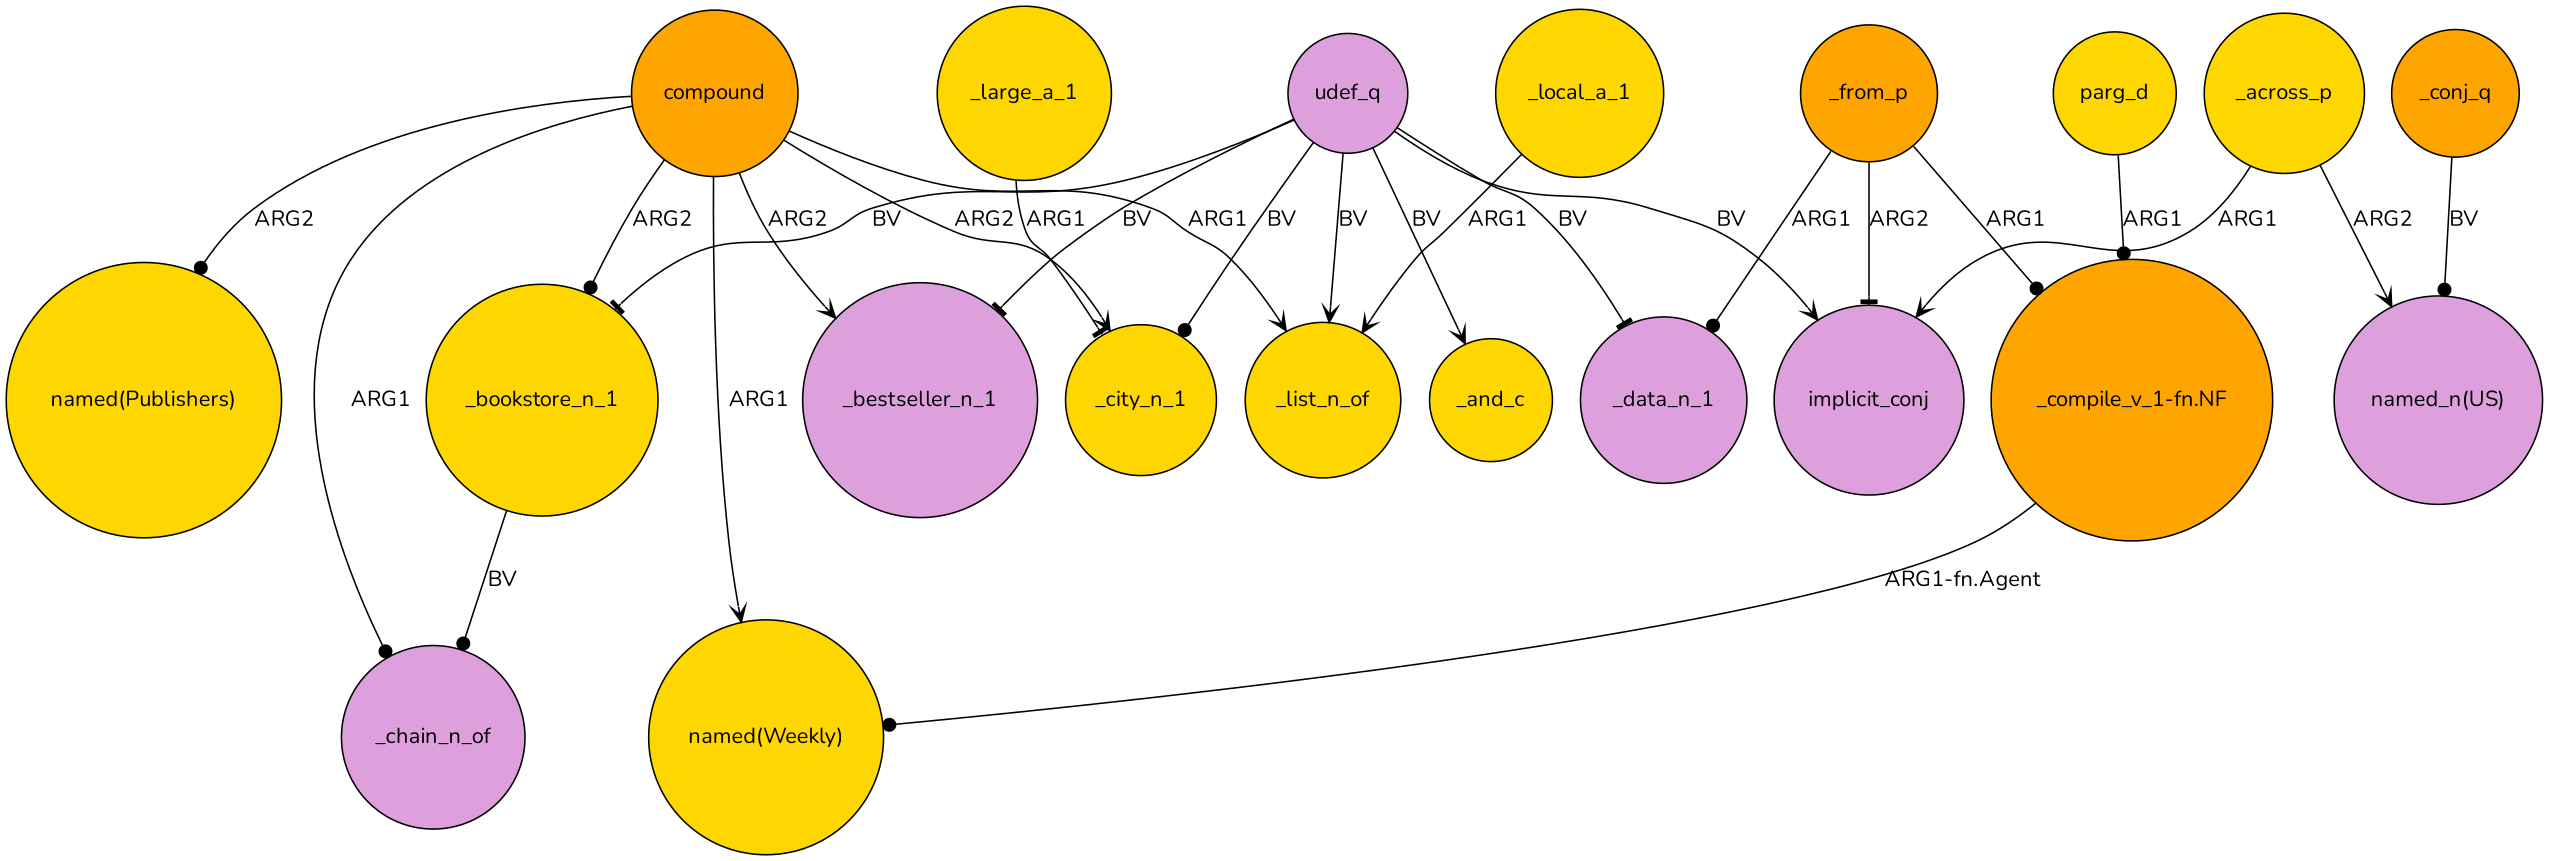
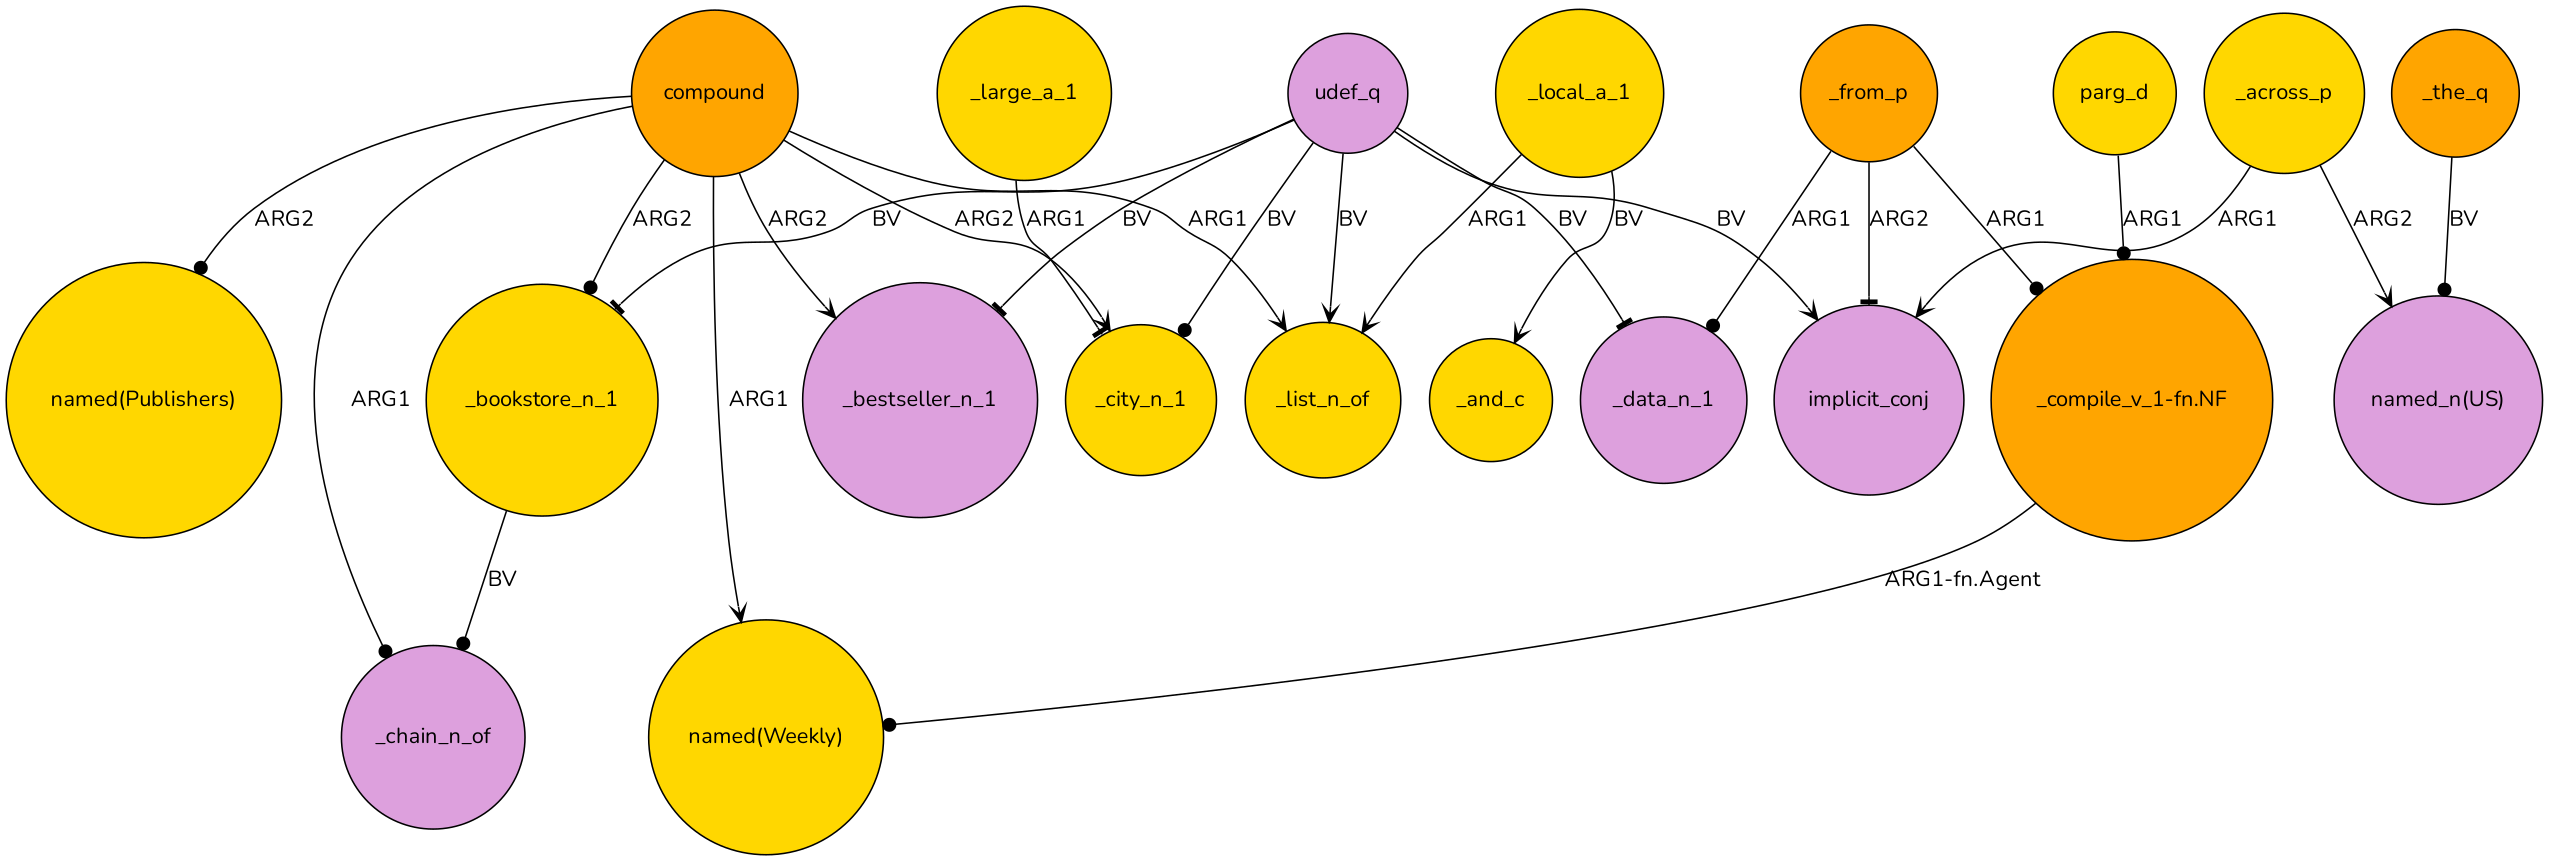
(2455, 93) -> (2455, 93)
(1416, 239) -> (1587, 247)
